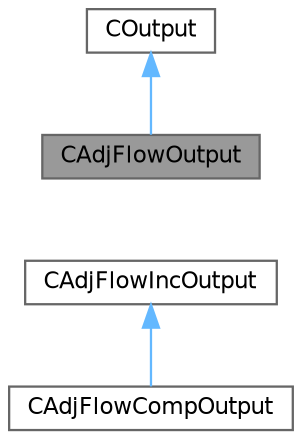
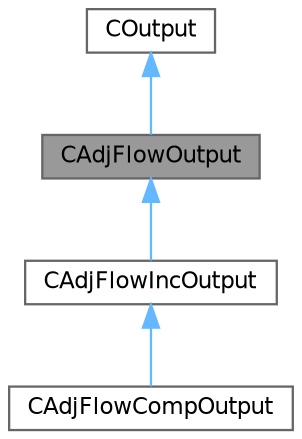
none -> (151, 231)
